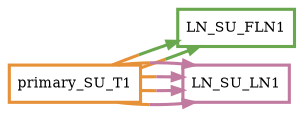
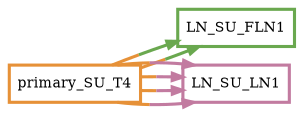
(75, 84) -> (75, 84)
